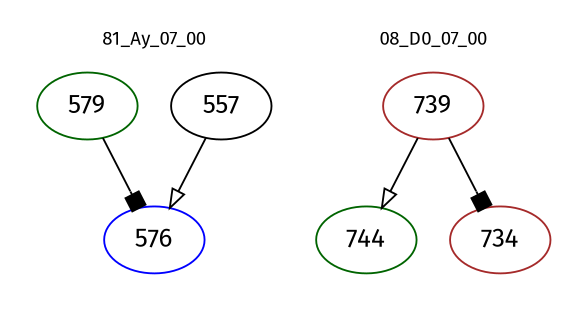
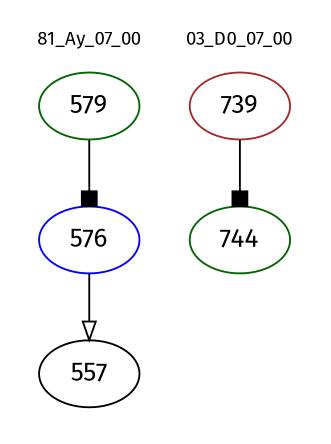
(433, 40) -> (240, 40)
(192, 165) -> (89, 298)
(404, 165) -> (240, 164)
(500, 240) -> none
